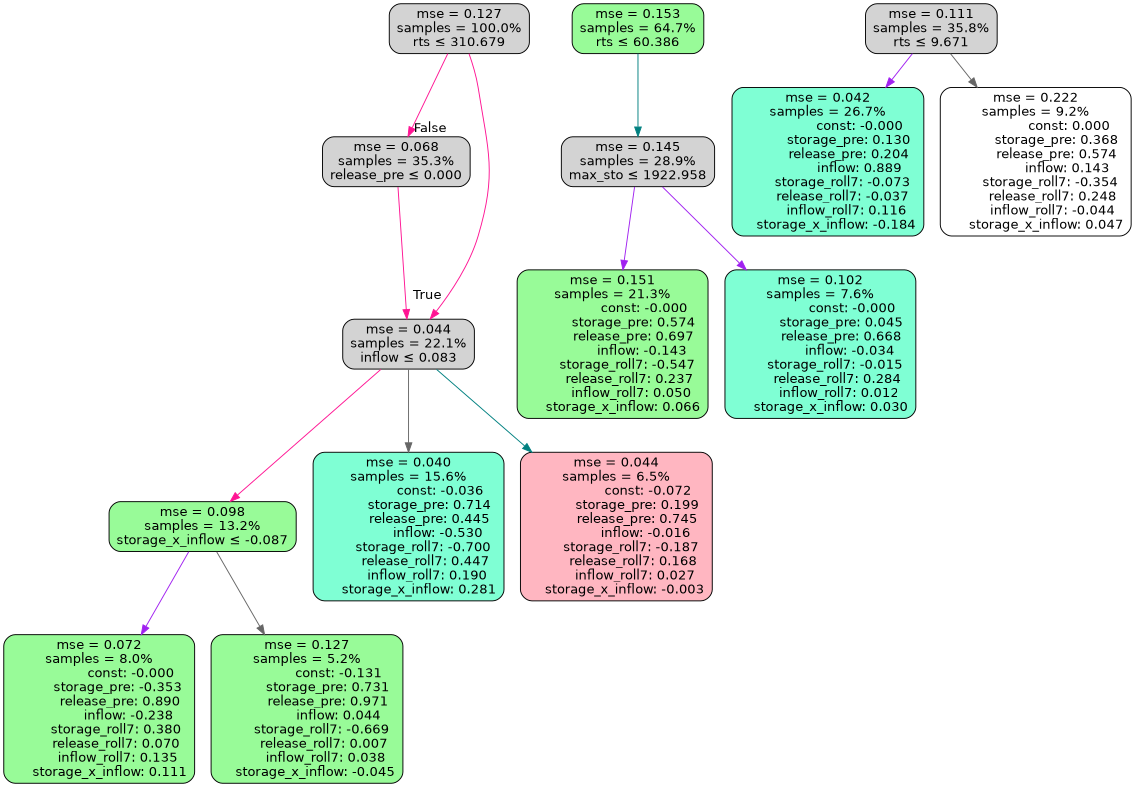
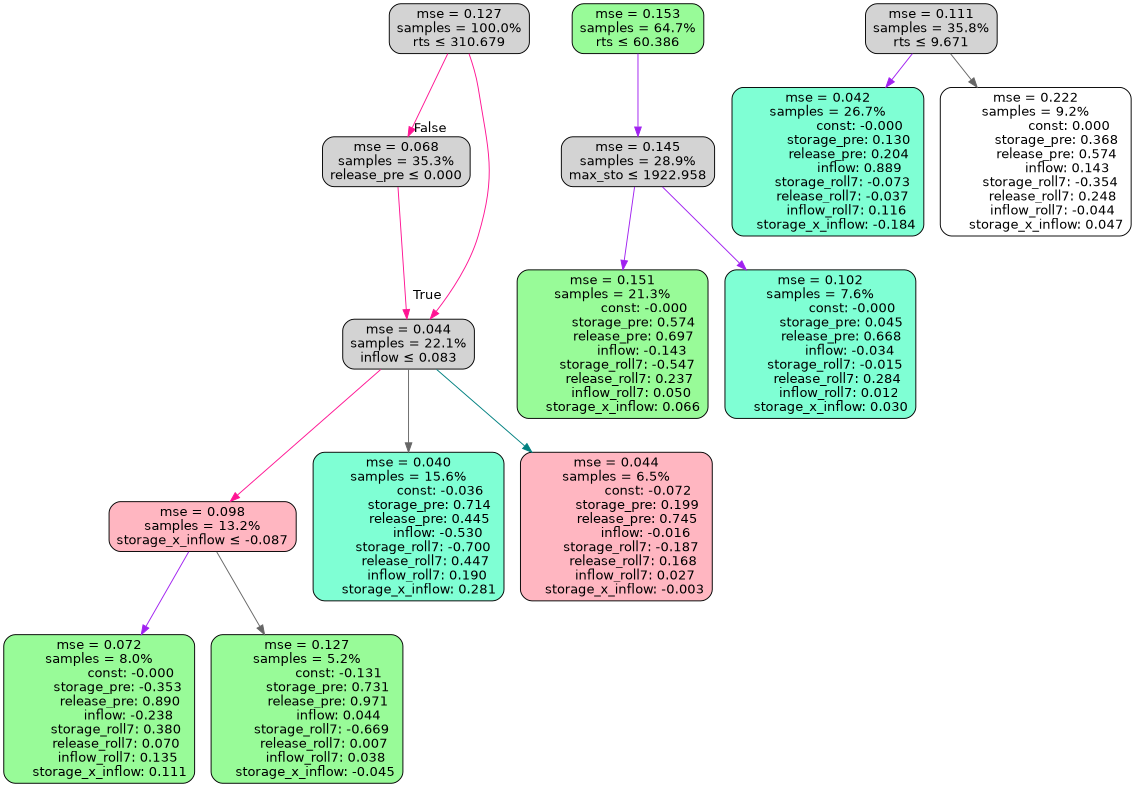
(638, 90) -> (638, 90)
(203, 527) -> (203, 527)
